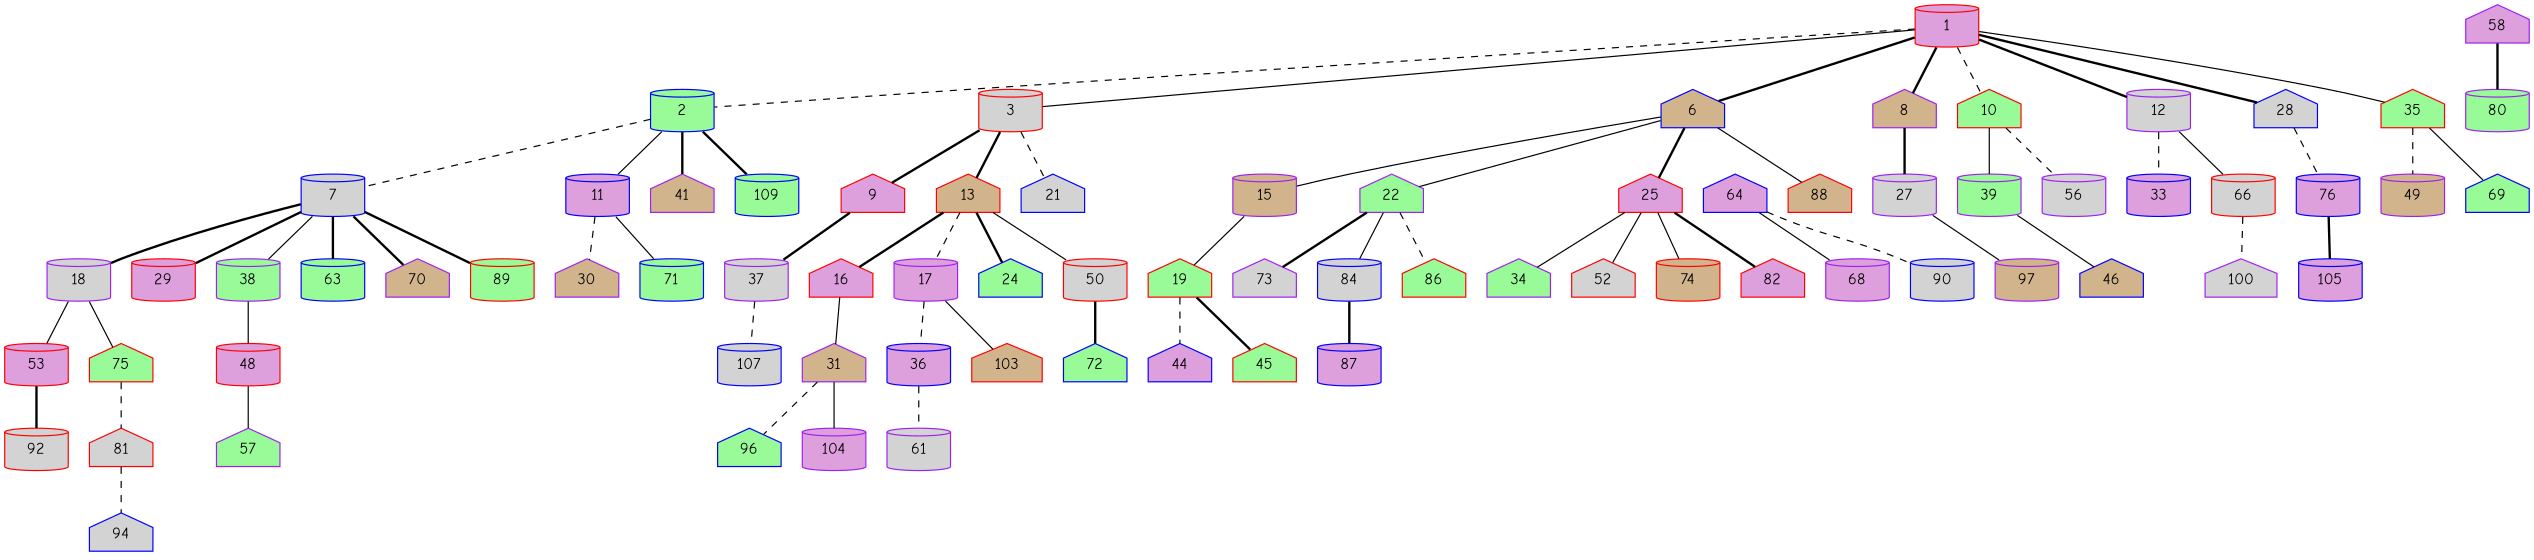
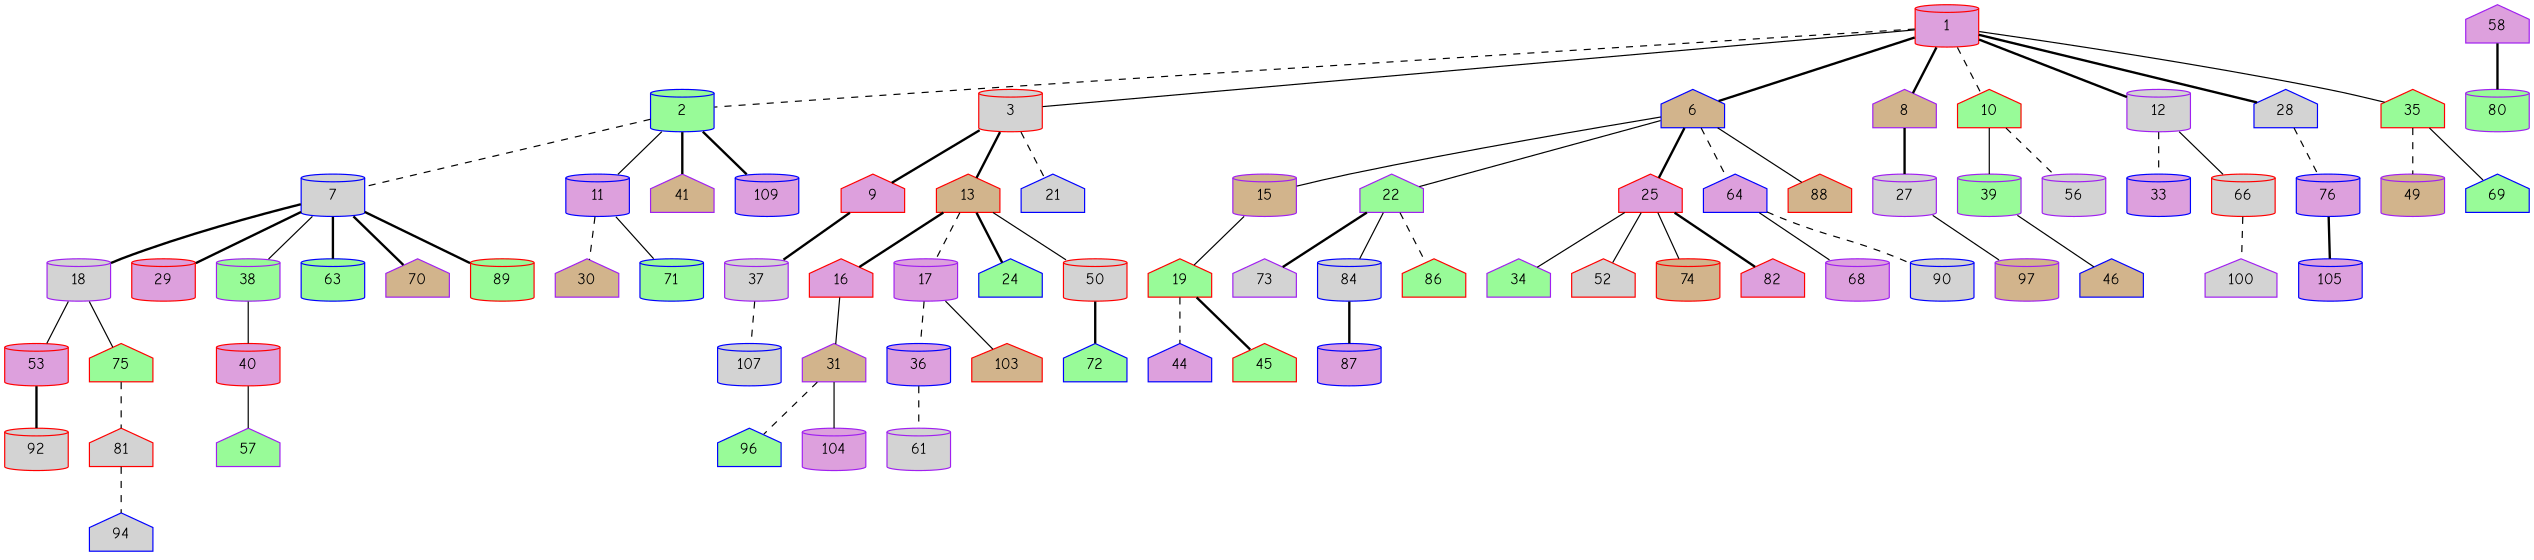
none -> (1714, 153)
(767, 195) -> (767, 195)
(248, 365) -> (248, 365)
